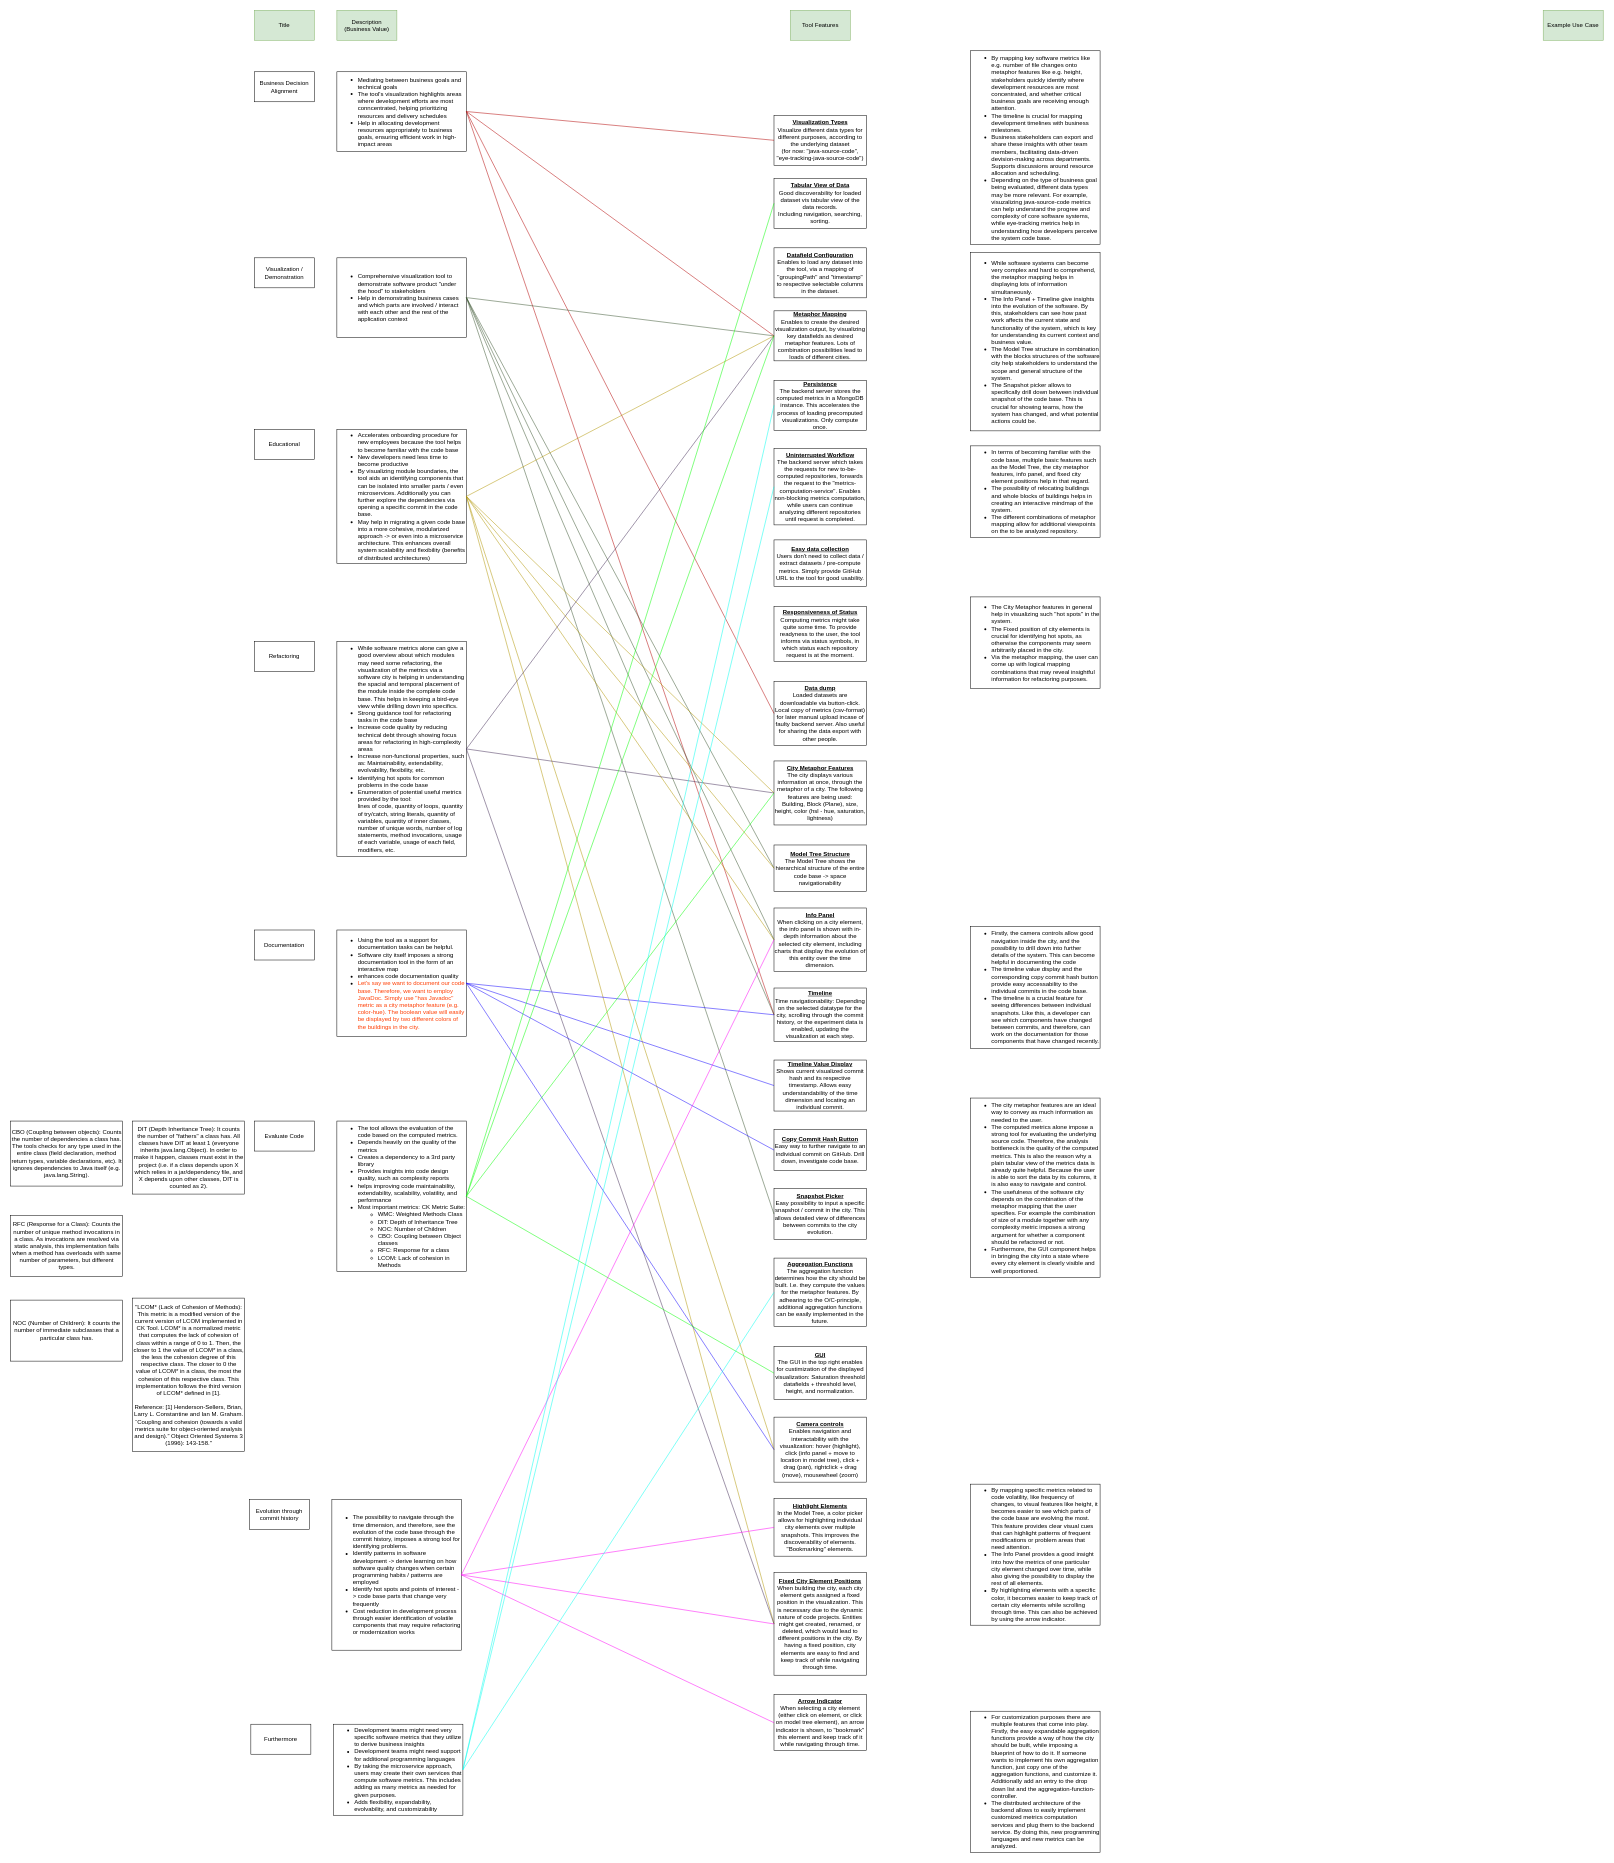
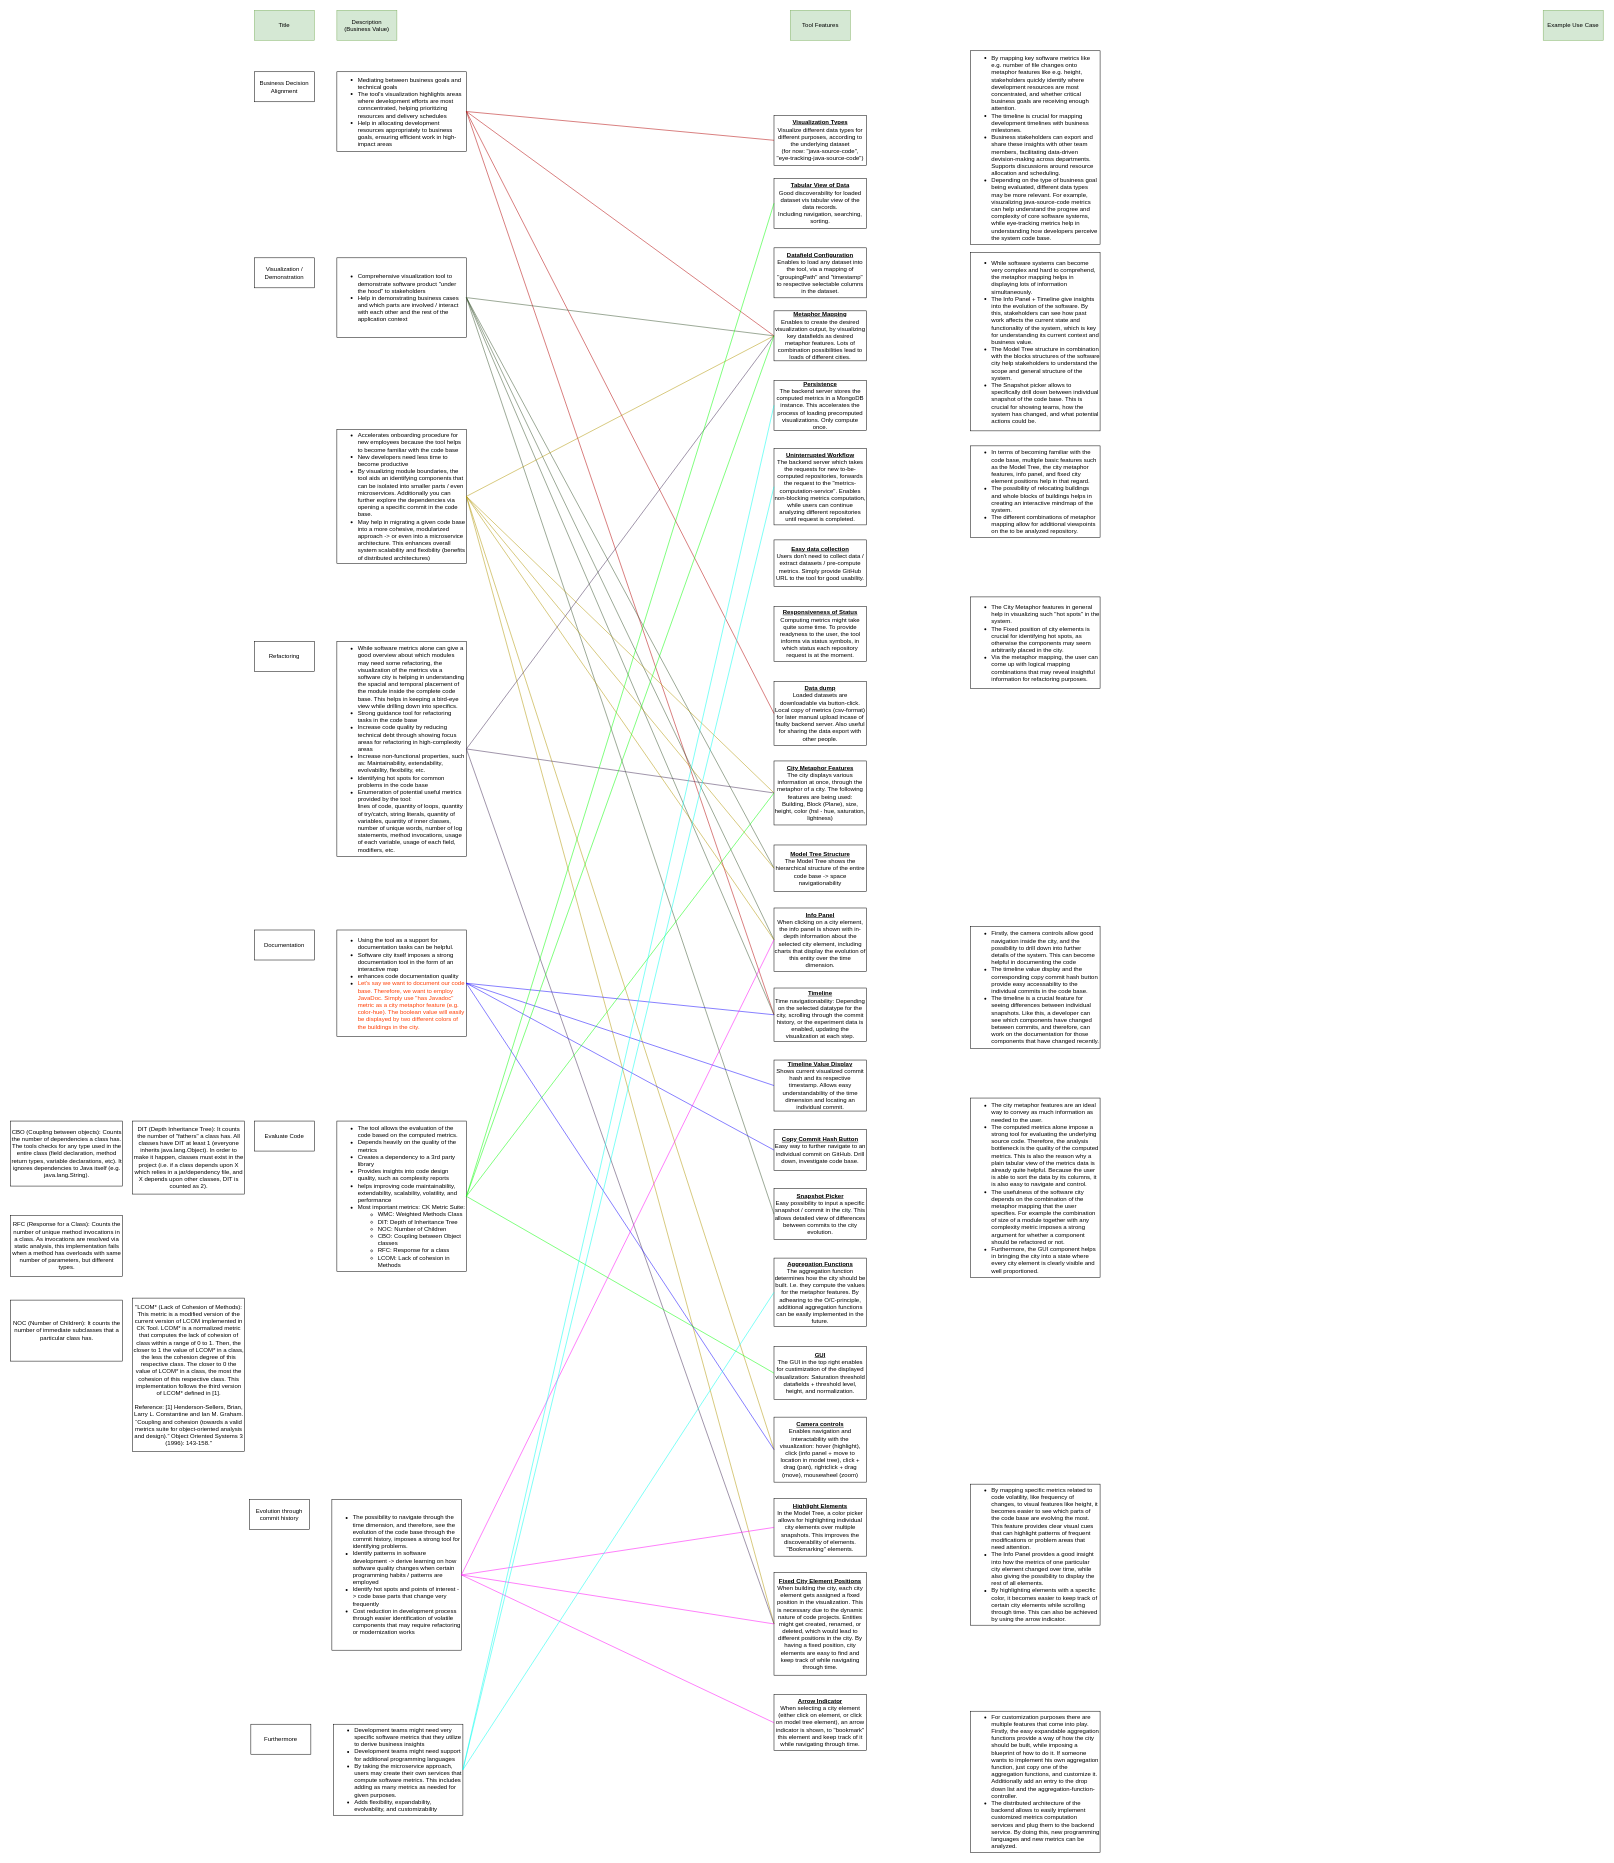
(284, 444) -> none
